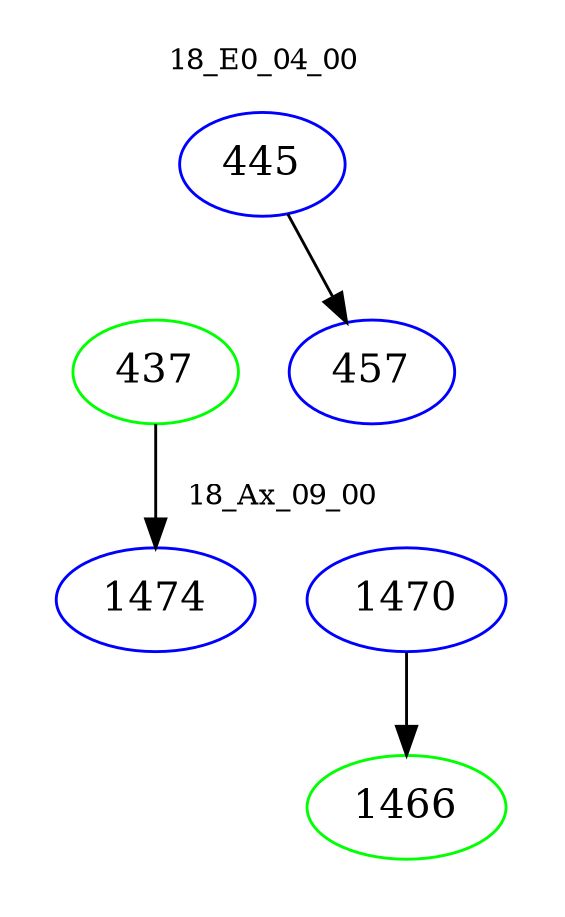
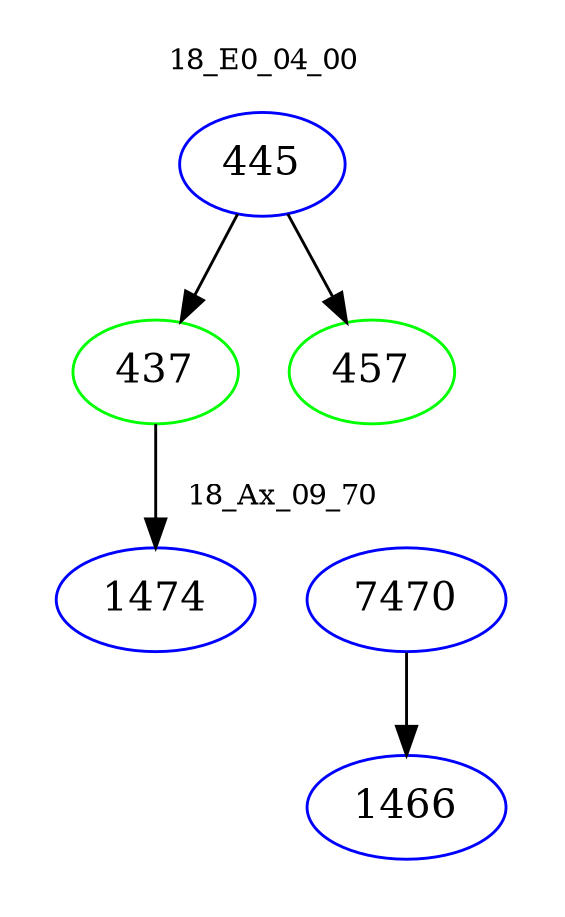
none -> (216, 255)
(372, 372) -> (372, 372)
(283, 497) -> (283, 497)
(407, 600) -> (407, 600)
(407, 807) -> (407, 807)
